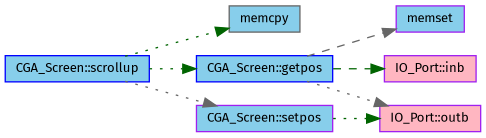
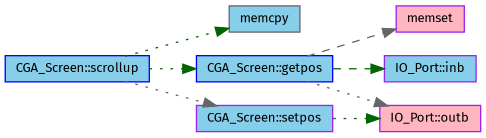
(430, 19) -> (430, 19)
(430, 69) -> (430, 69)
